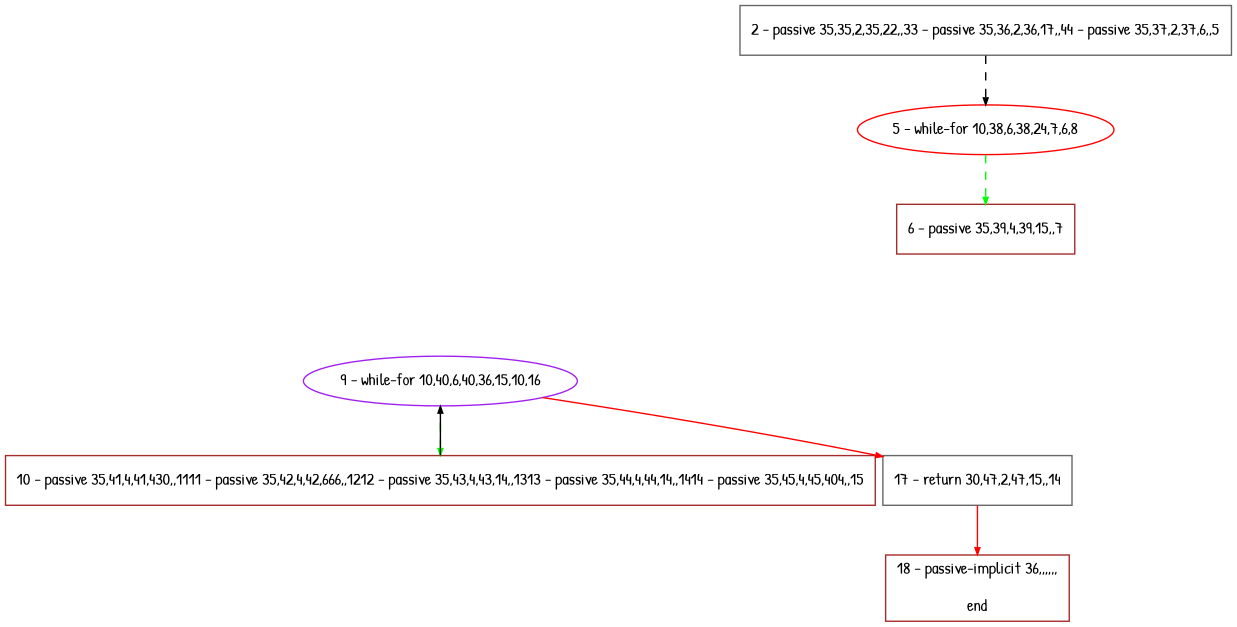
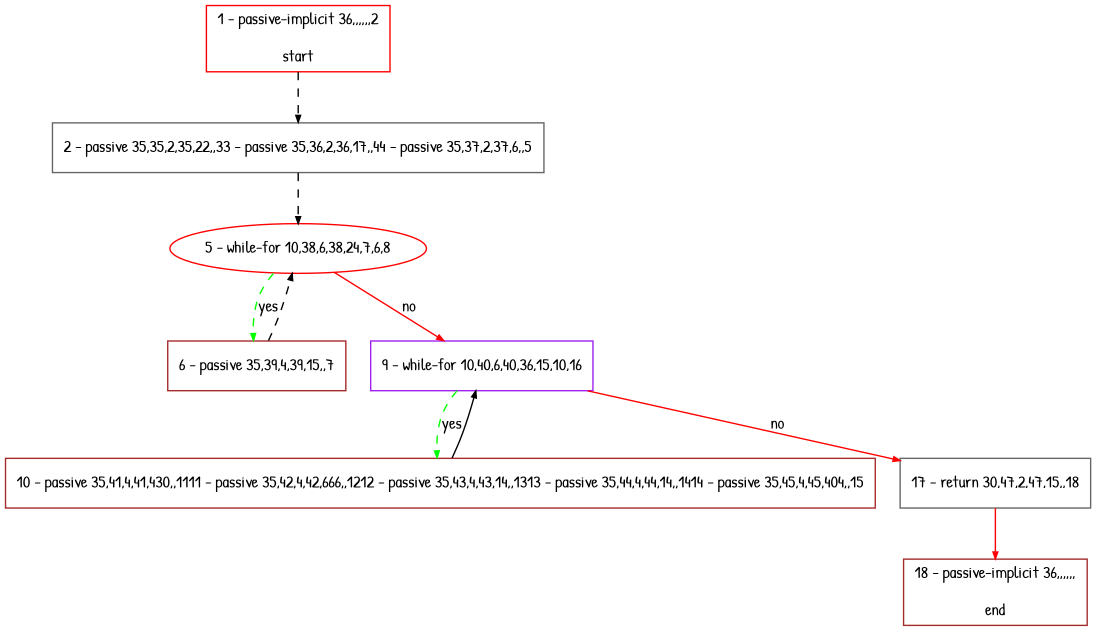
none -> (298, 39)
none -> (386, 305)
none -> (281, 311)
(440, 381) -> (482, 366)
(977, 480) -> (995, 483)
